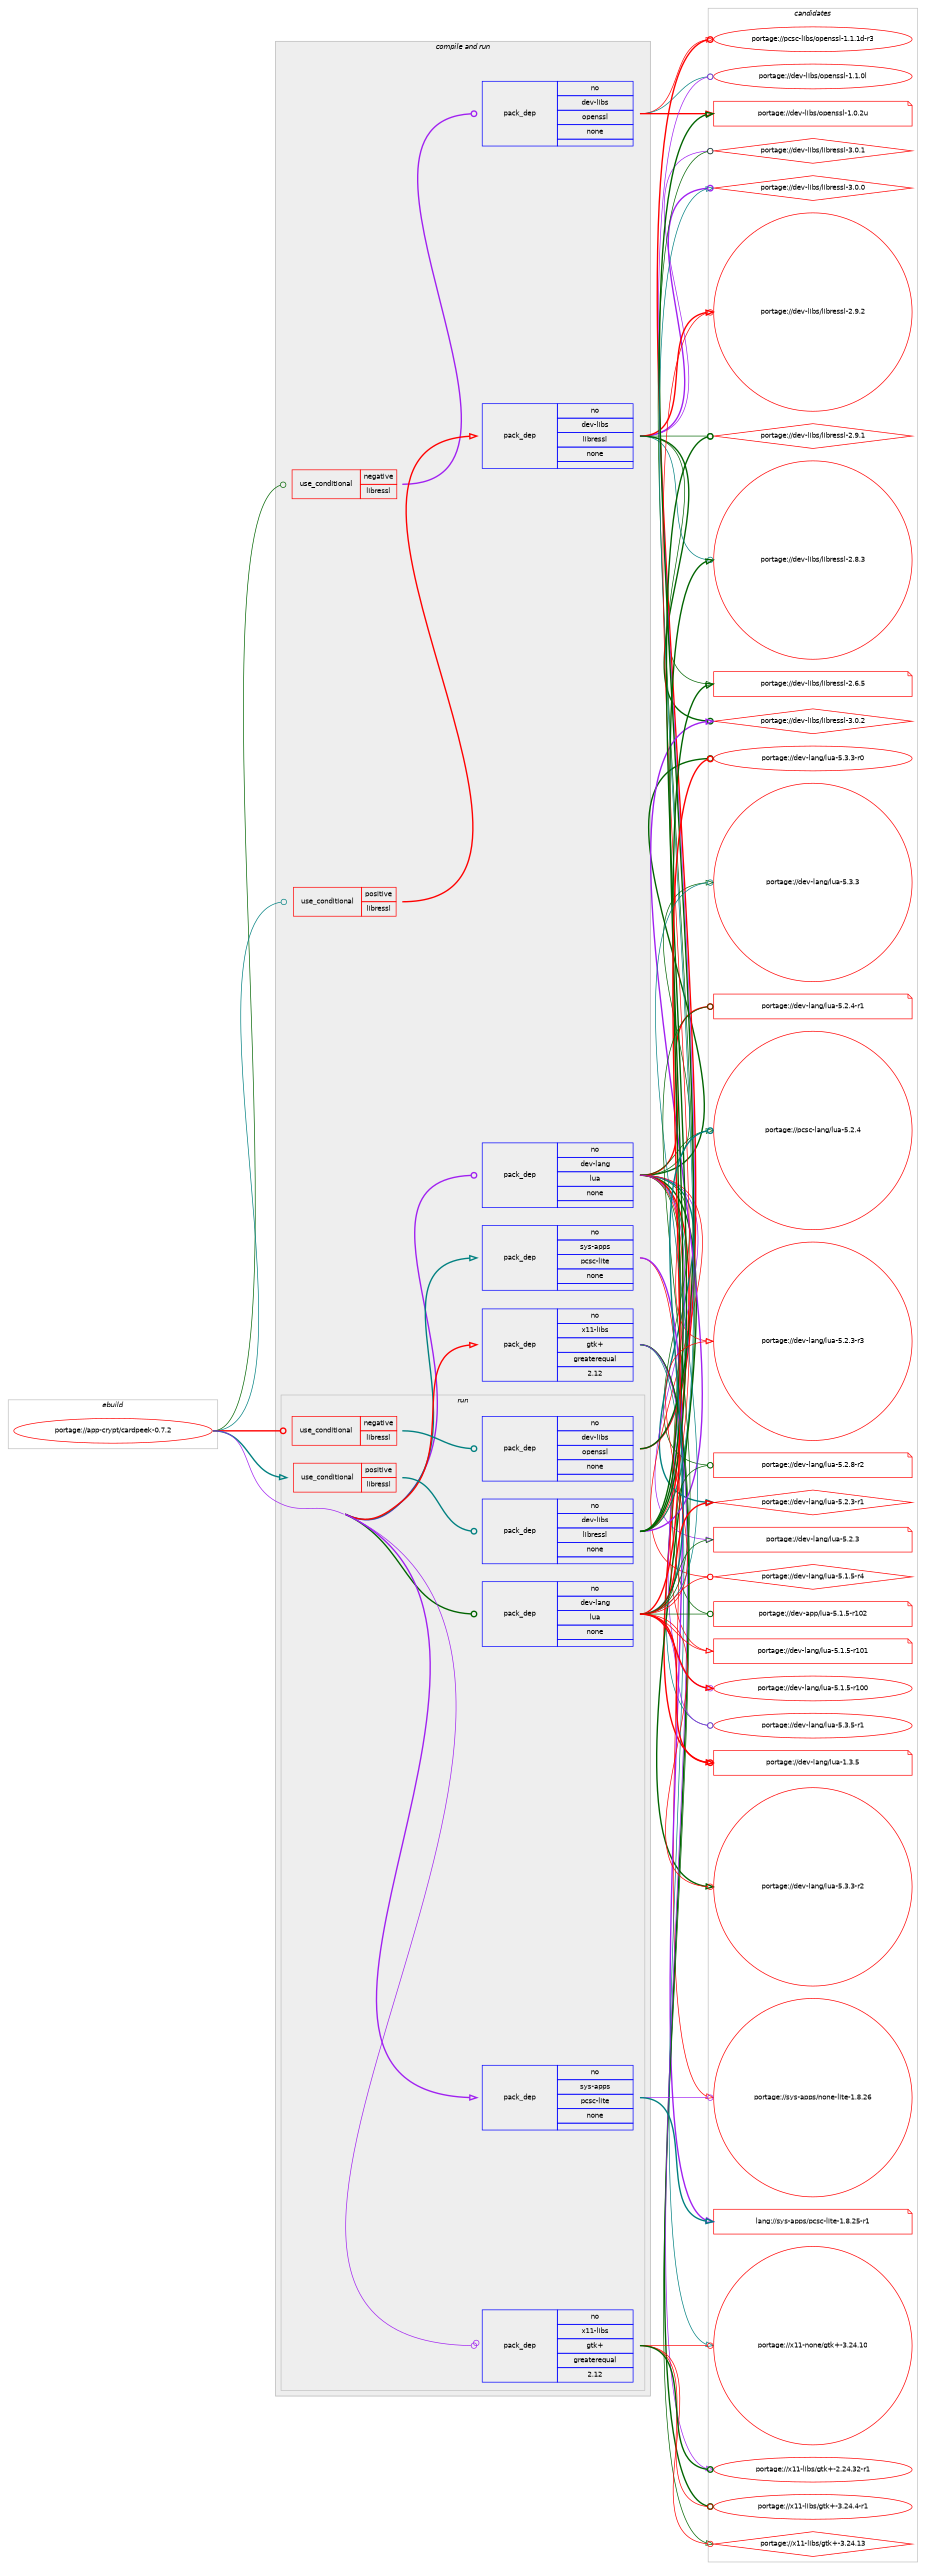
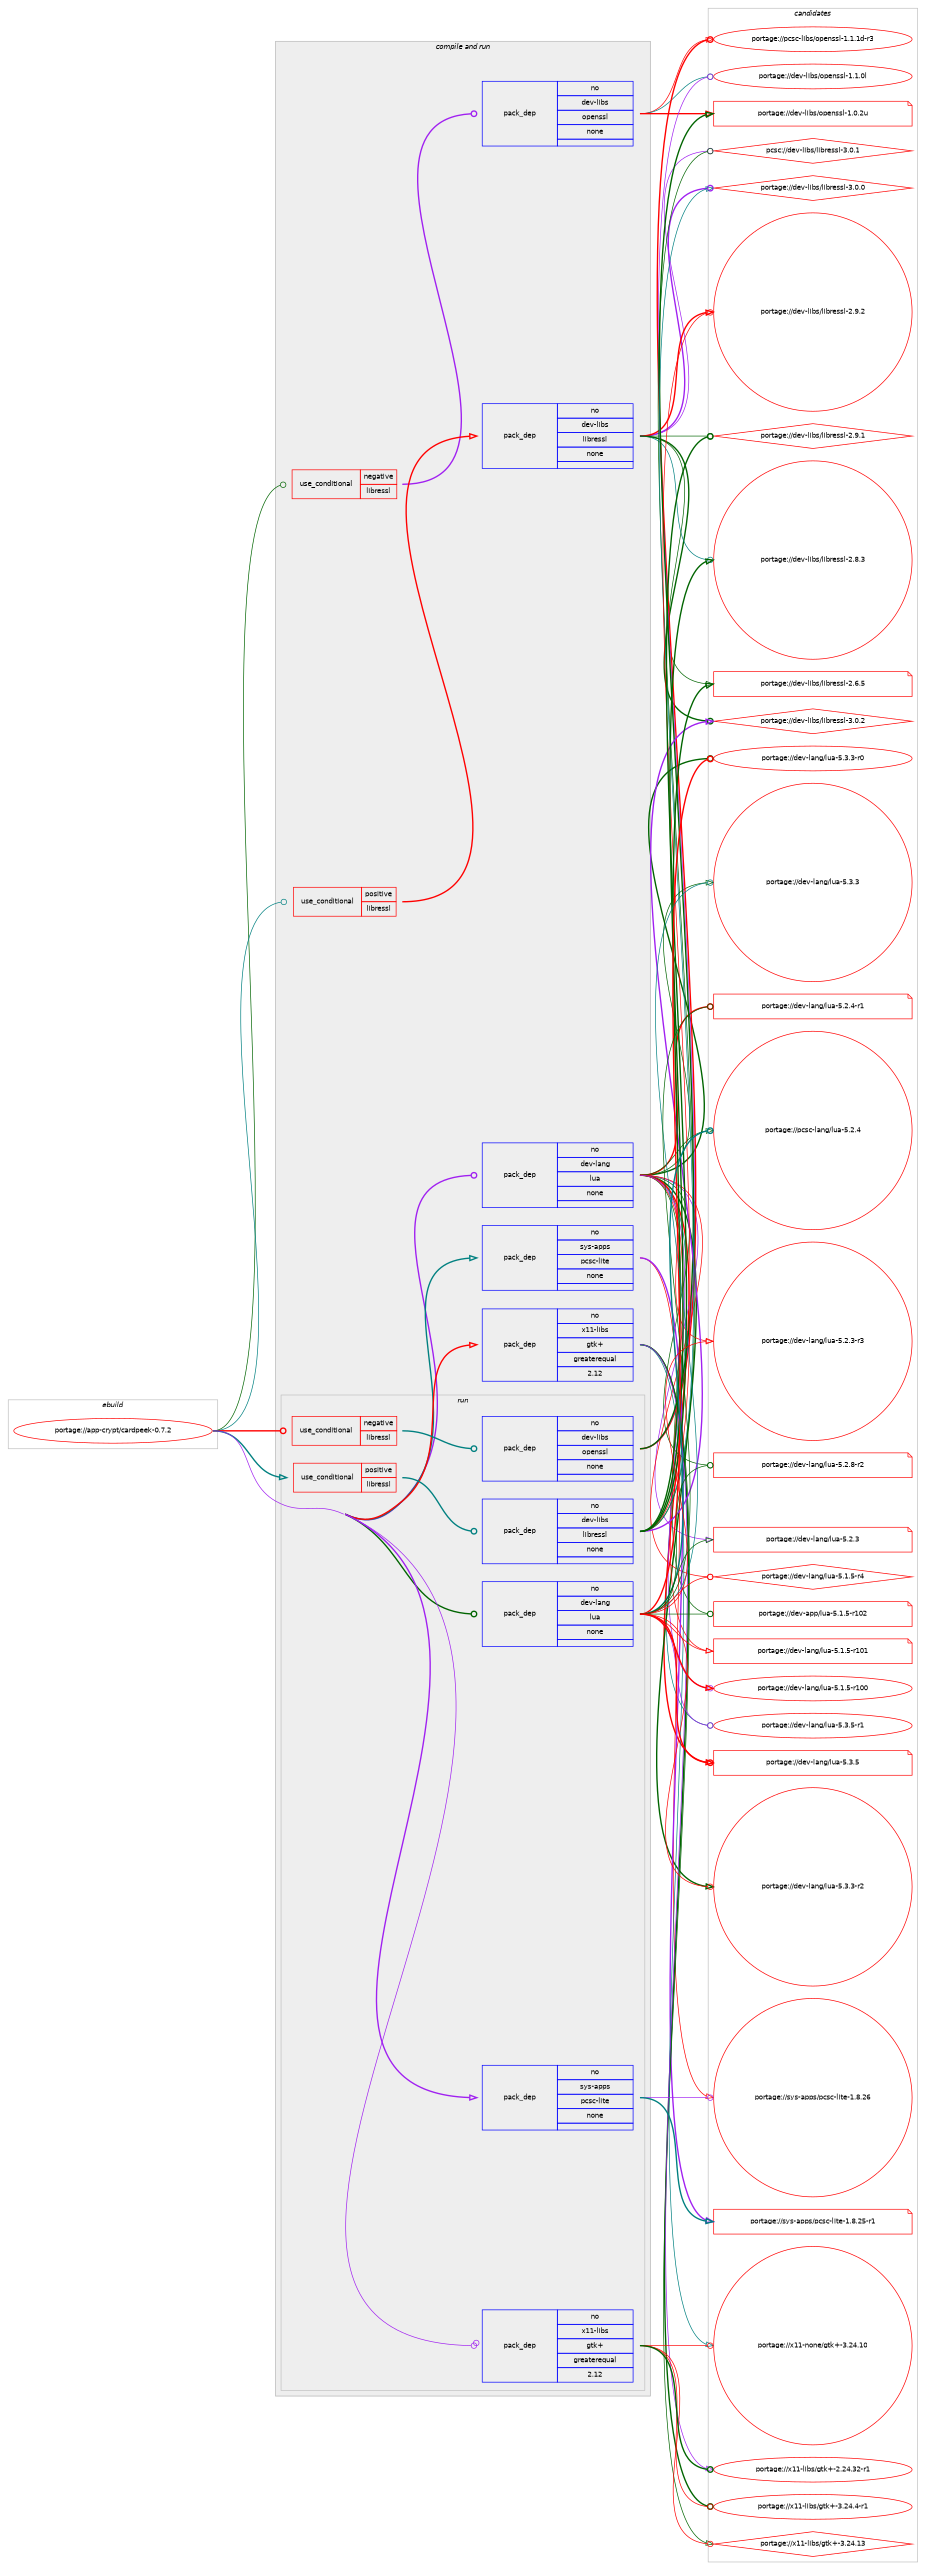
(813, 151) -> (813, 151)
(813, 1502) -> none
(813, 1763) -> (813, 1763)
(813, 2098) -> (813, 2098)
(813, 2222) -> (813, 2222)
